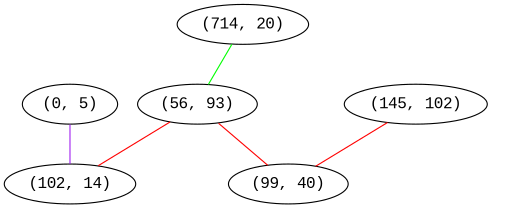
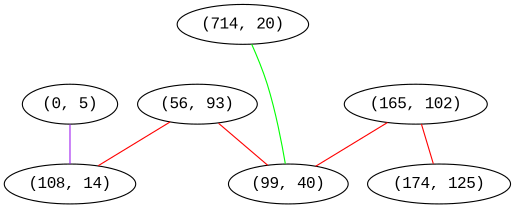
(220, 64) -> (273, 103)
(416, 104) -> (416, 104)
(70, 184) -> (70, 184)
none -> (439, 184)
